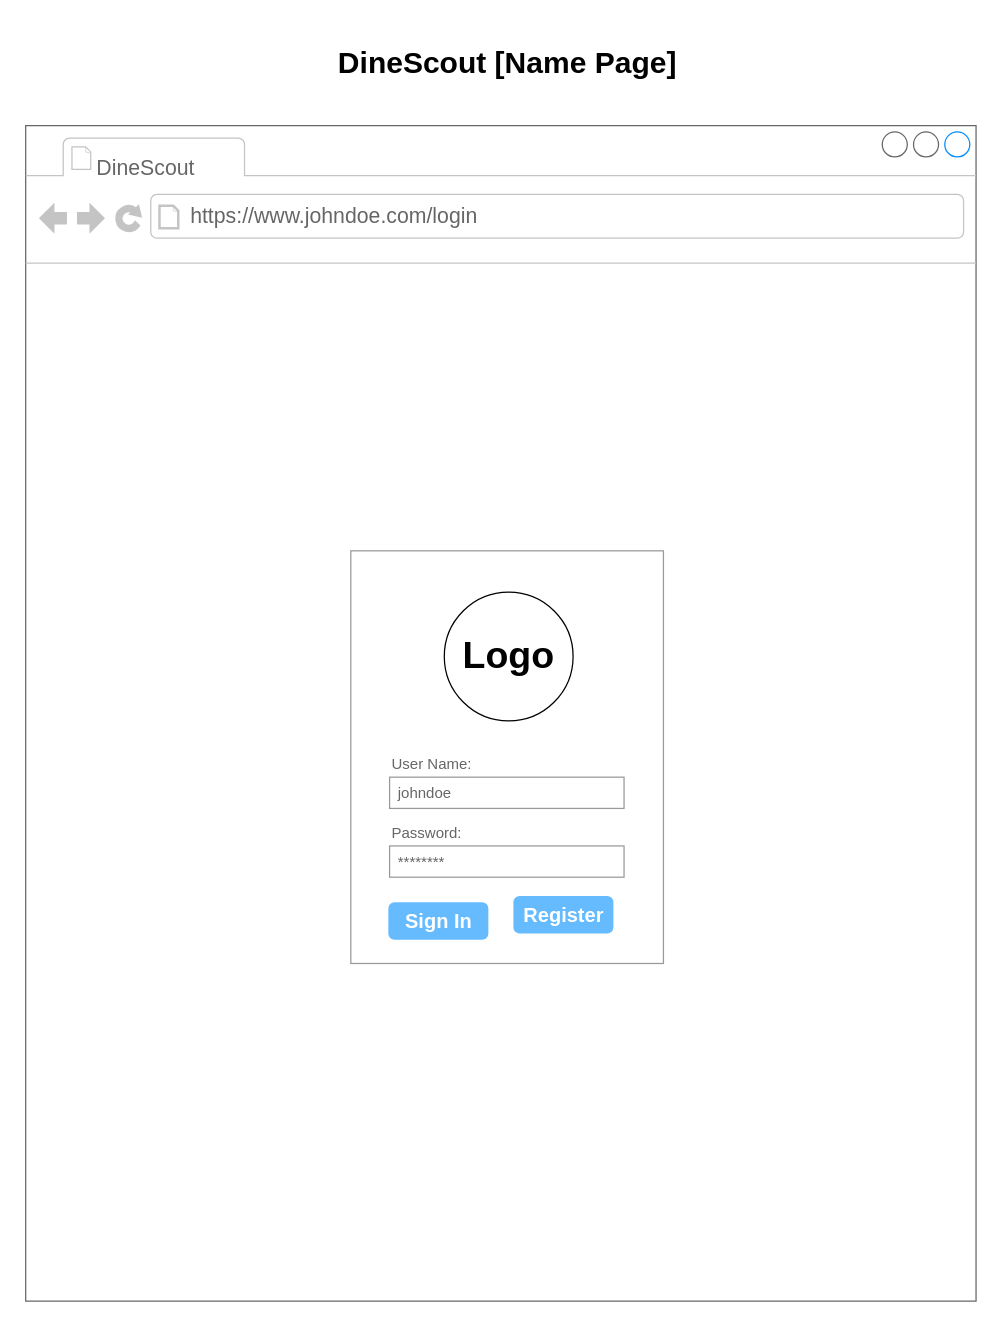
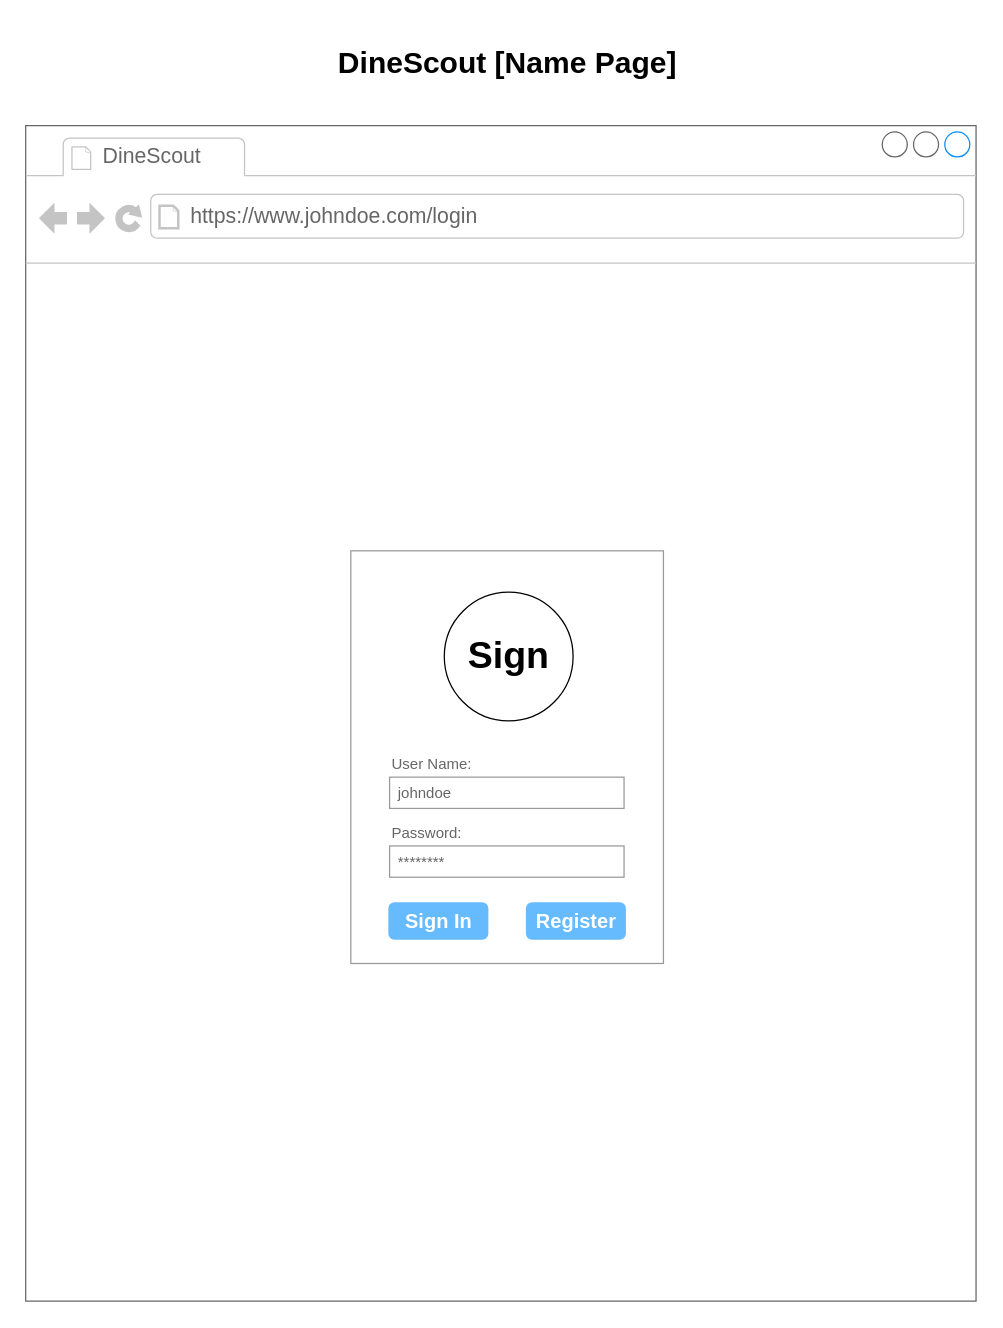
(163, 169) -> (169, 157)
(509, 657) -> (509, 657)
(563, 914) -> (576, 921)
